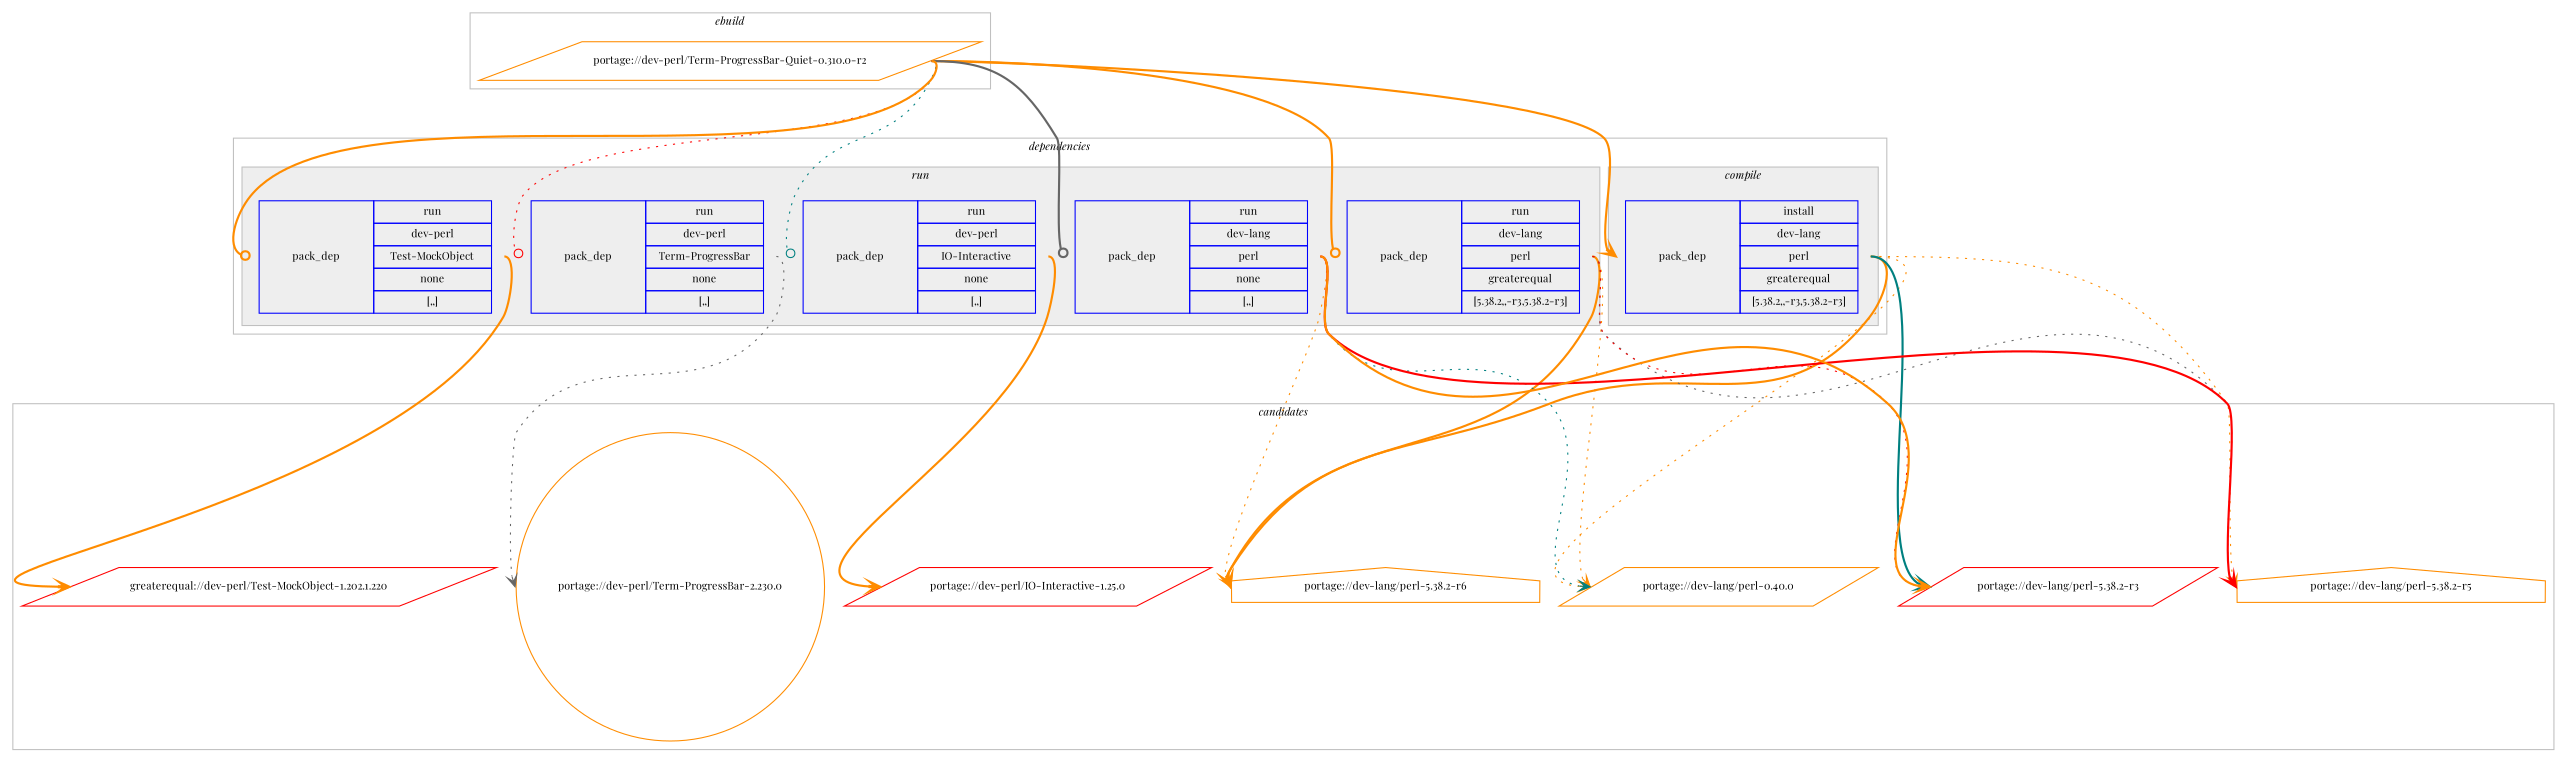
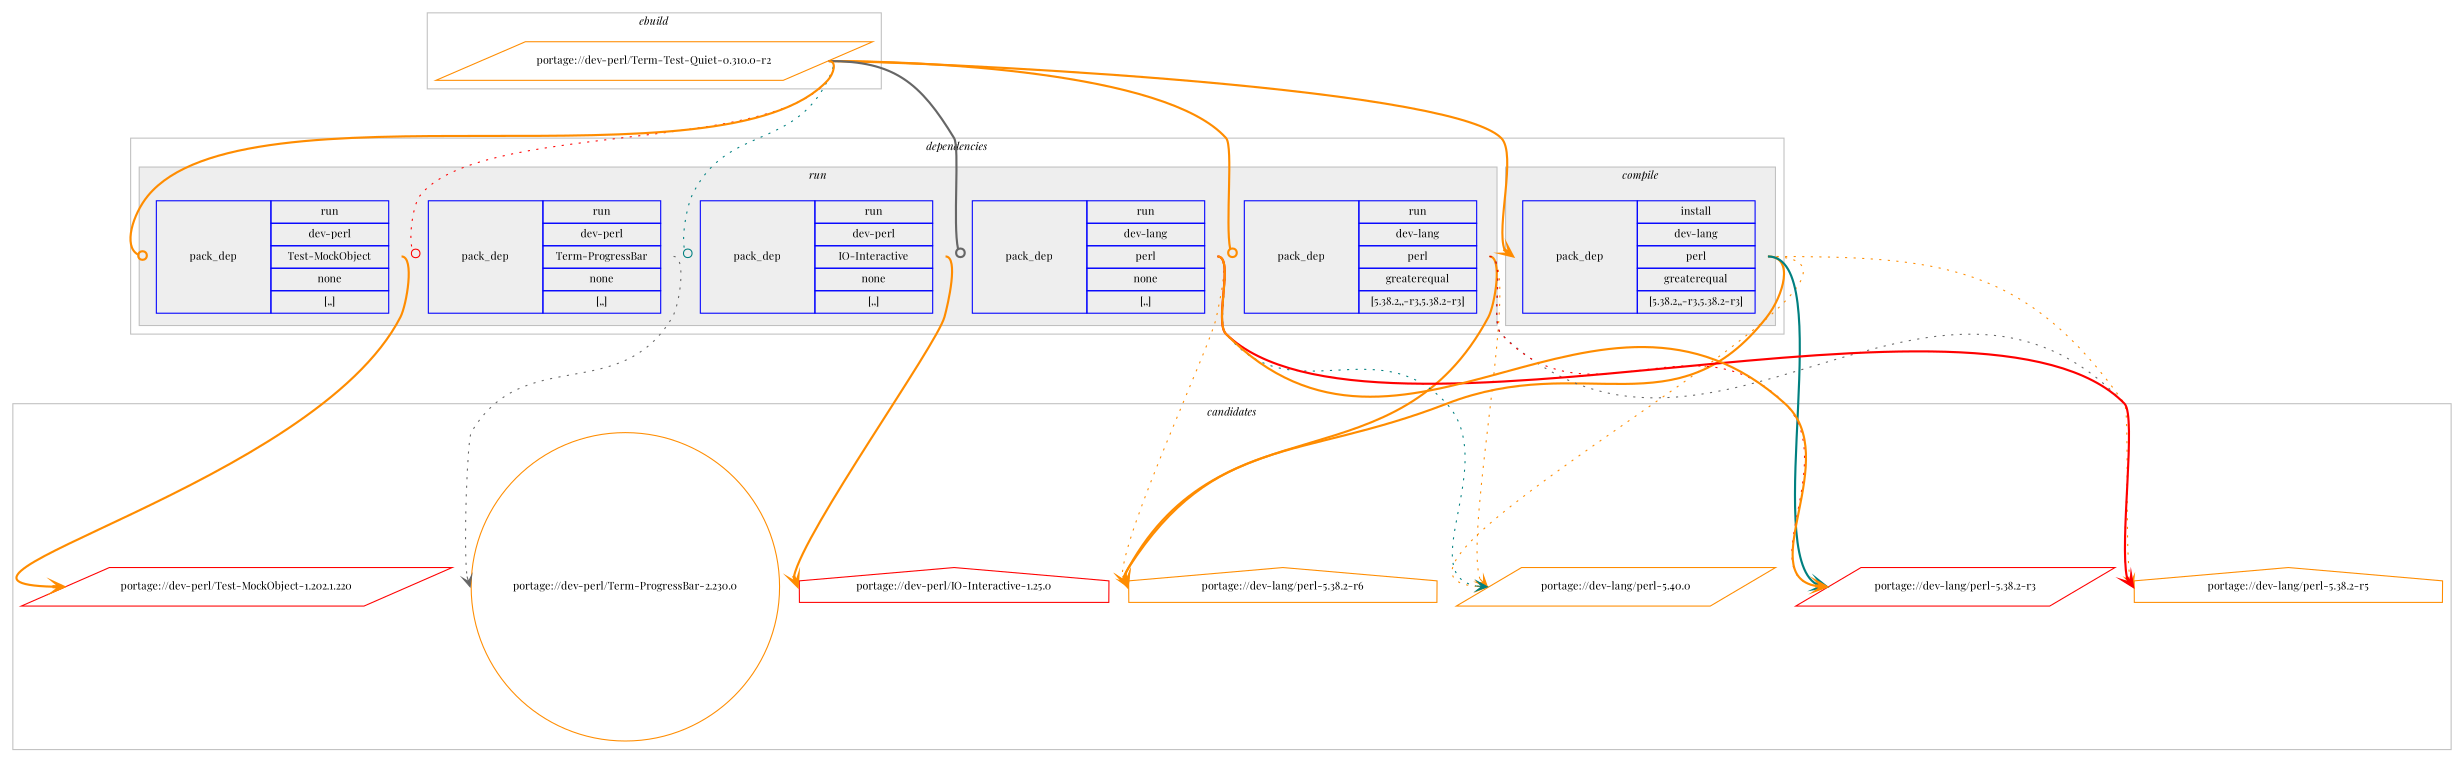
(730, 61) -> (654, 61)
(259, 587) -> (237, 587)
(1028, 587) -> (954, 587)
(1719, 587) -> (1616, 587)
